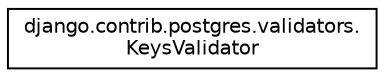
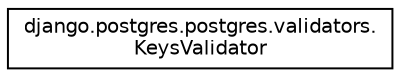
(192, 39) -> (200, 39)
